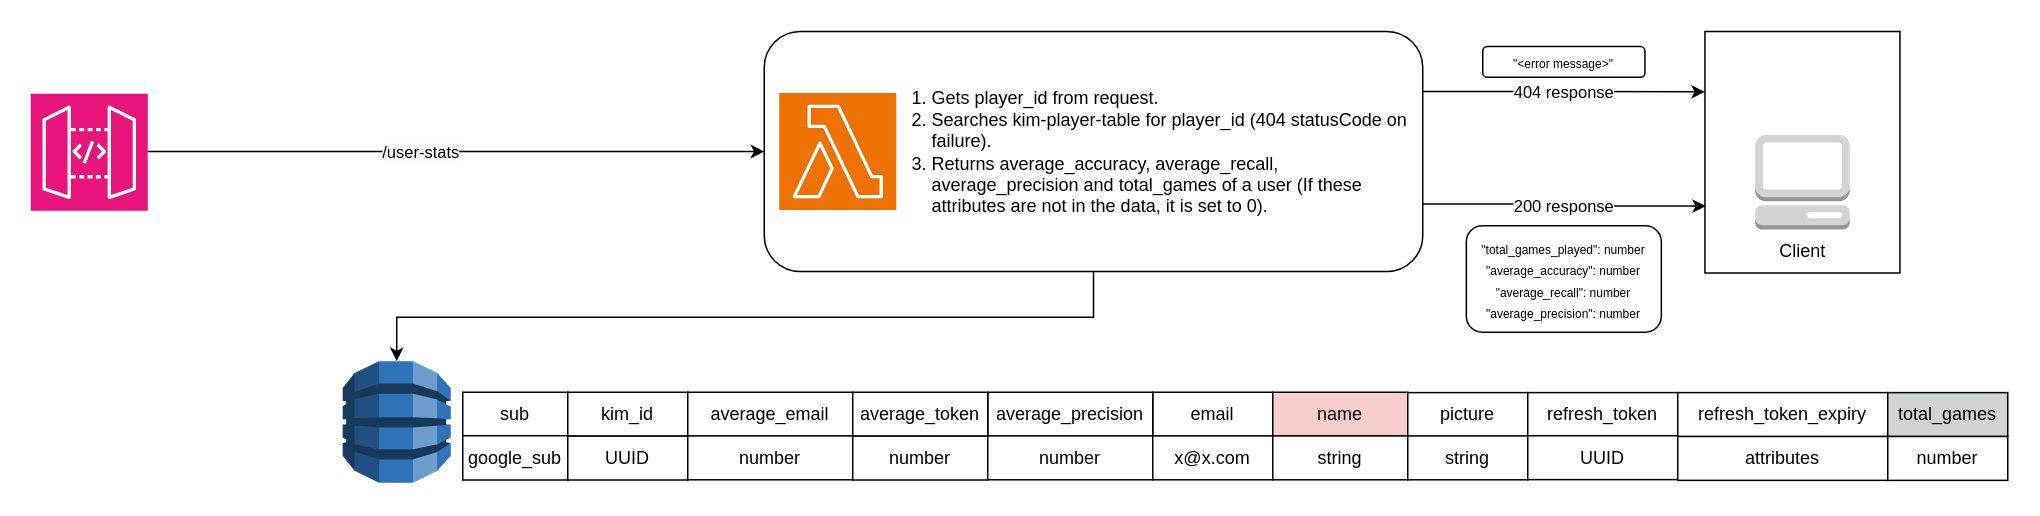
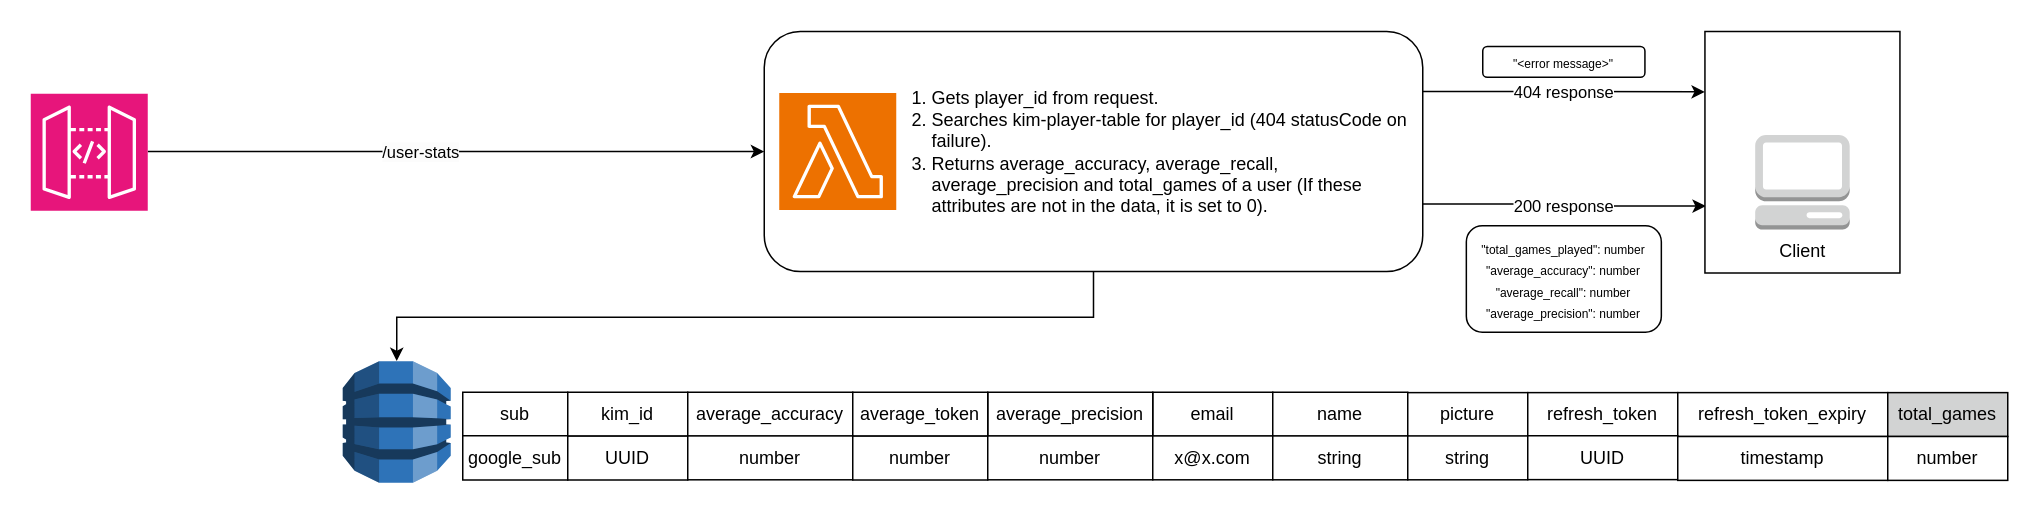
(1340, 414) -> (1340, 414)
(770, 415) -> (770, 415)
(1783, 458) -> (1783, 458)
